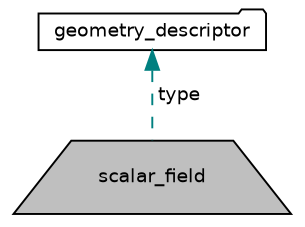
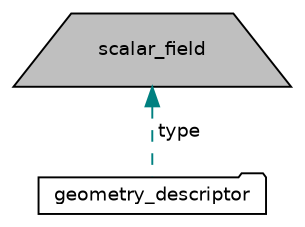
(152, 105) -> (152, 142)
